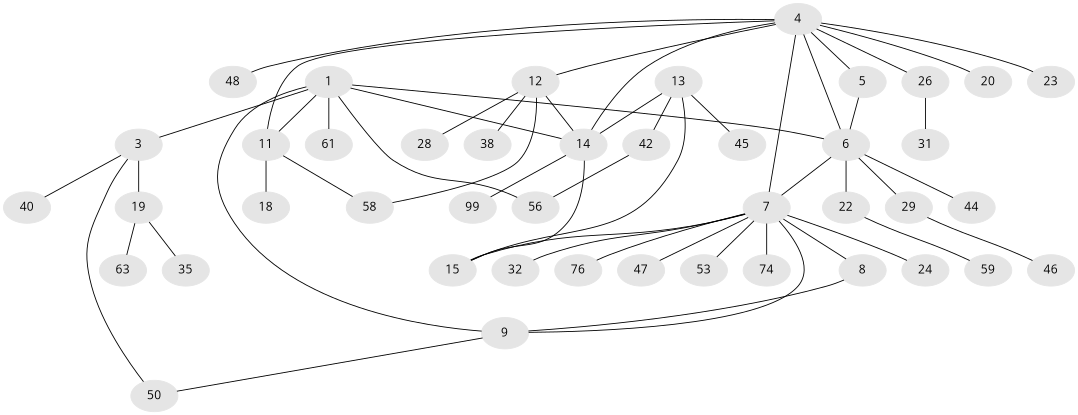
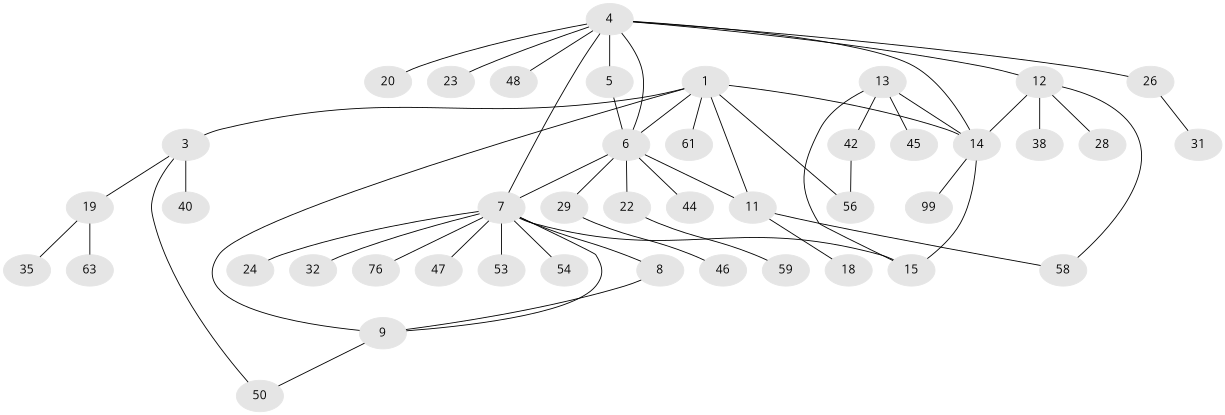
(540, 32) -> (689, 176)
(767, 270) -> (564, 270)
